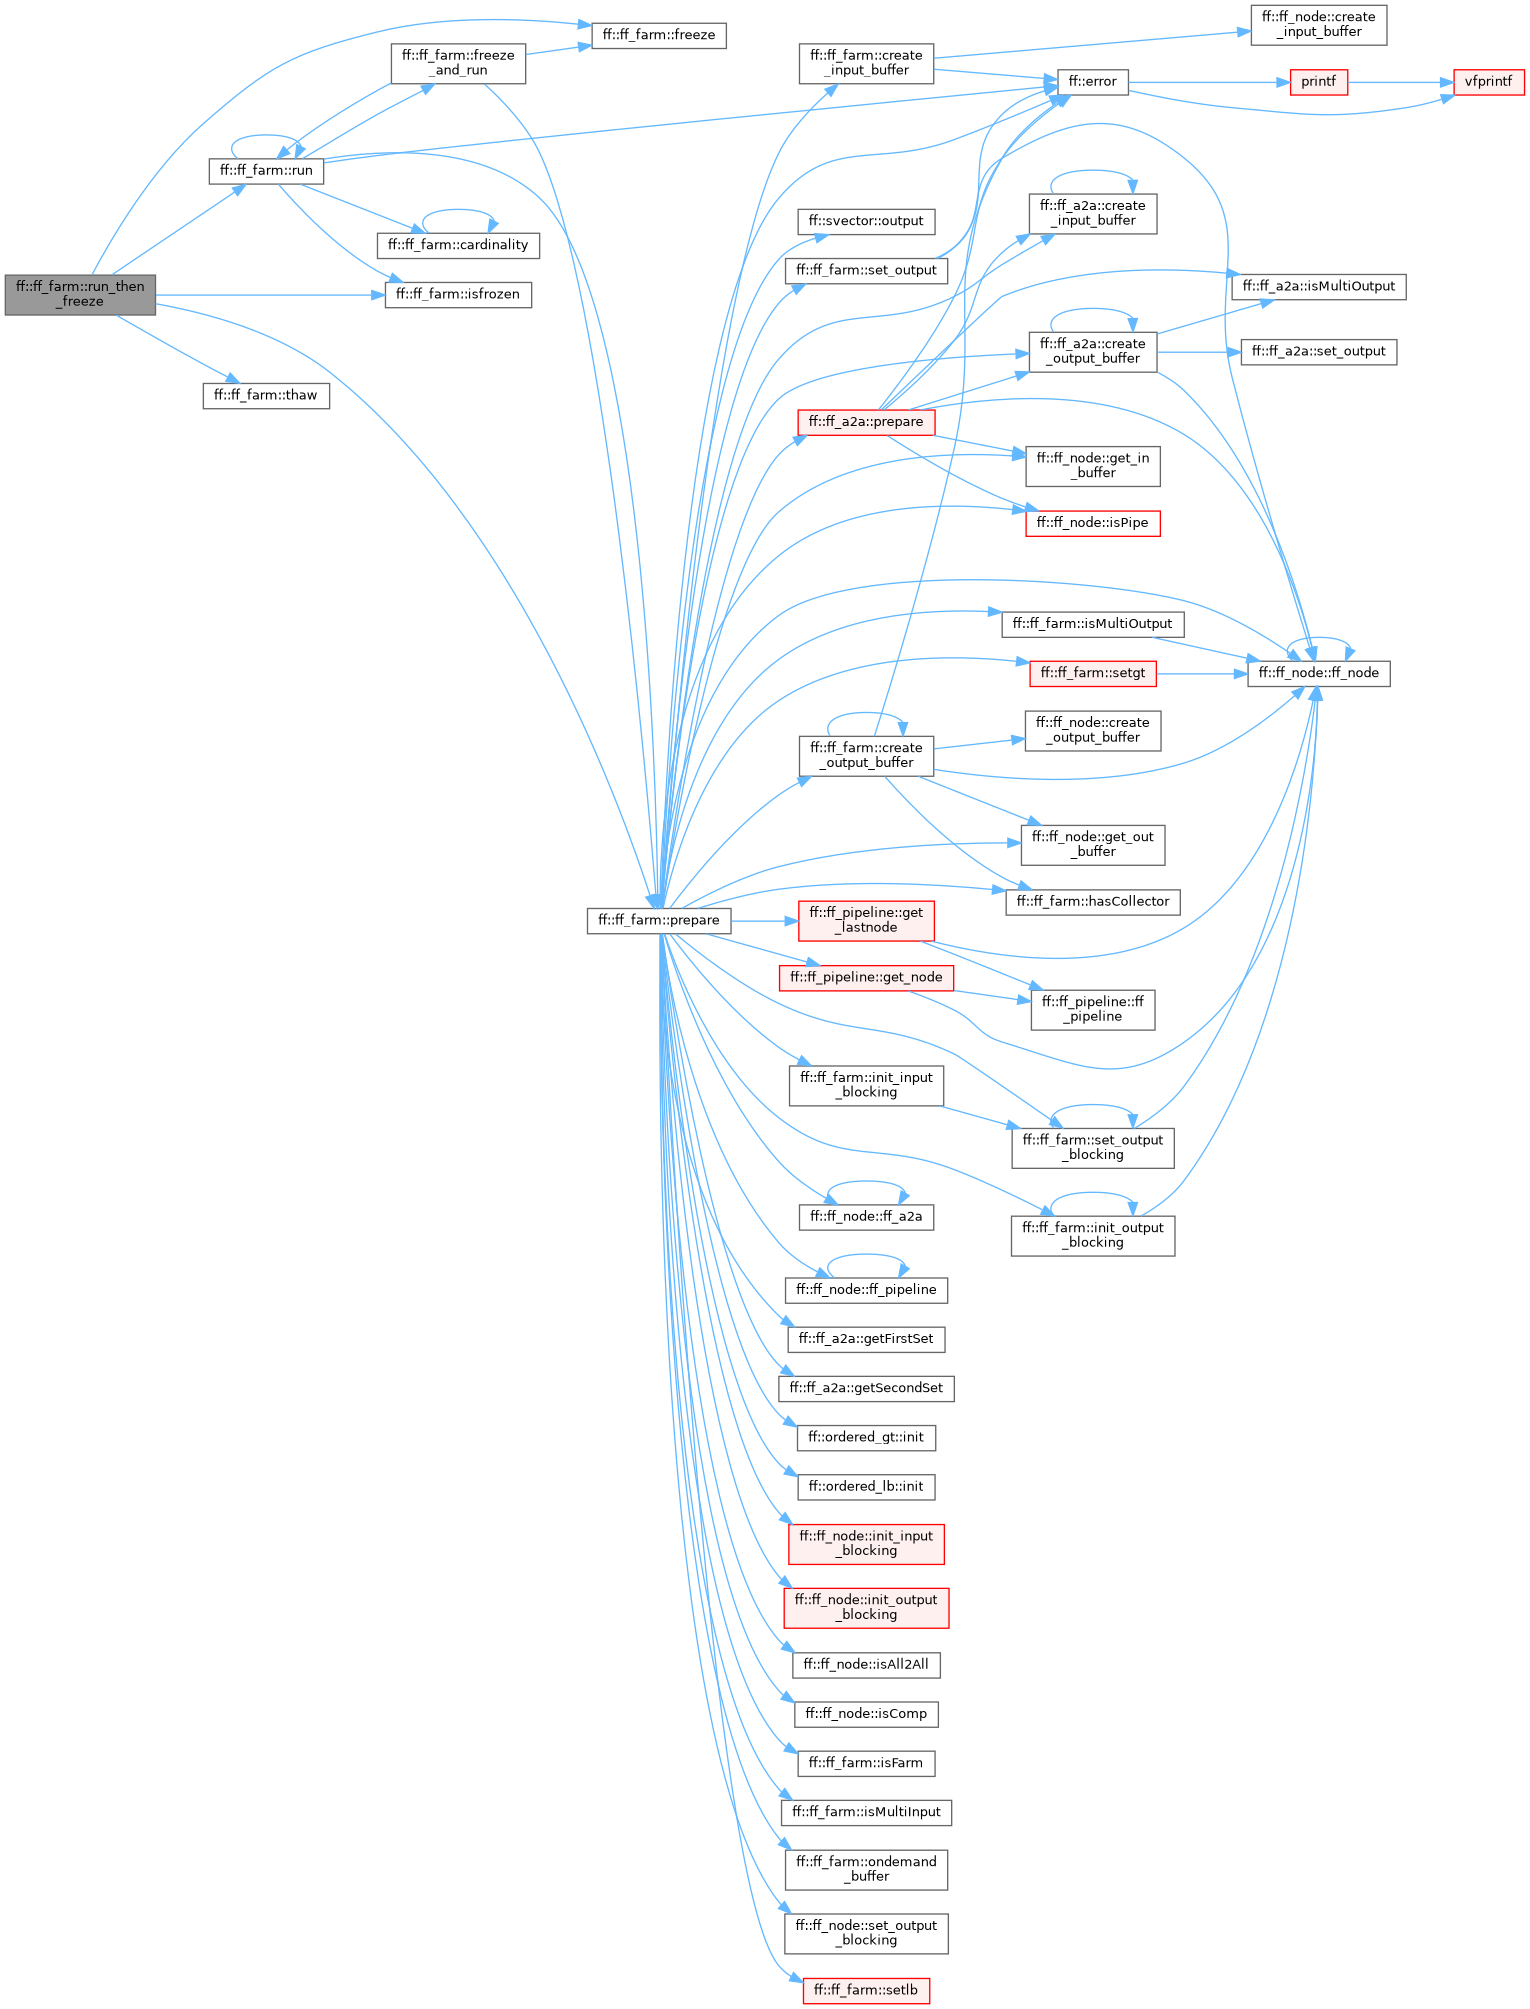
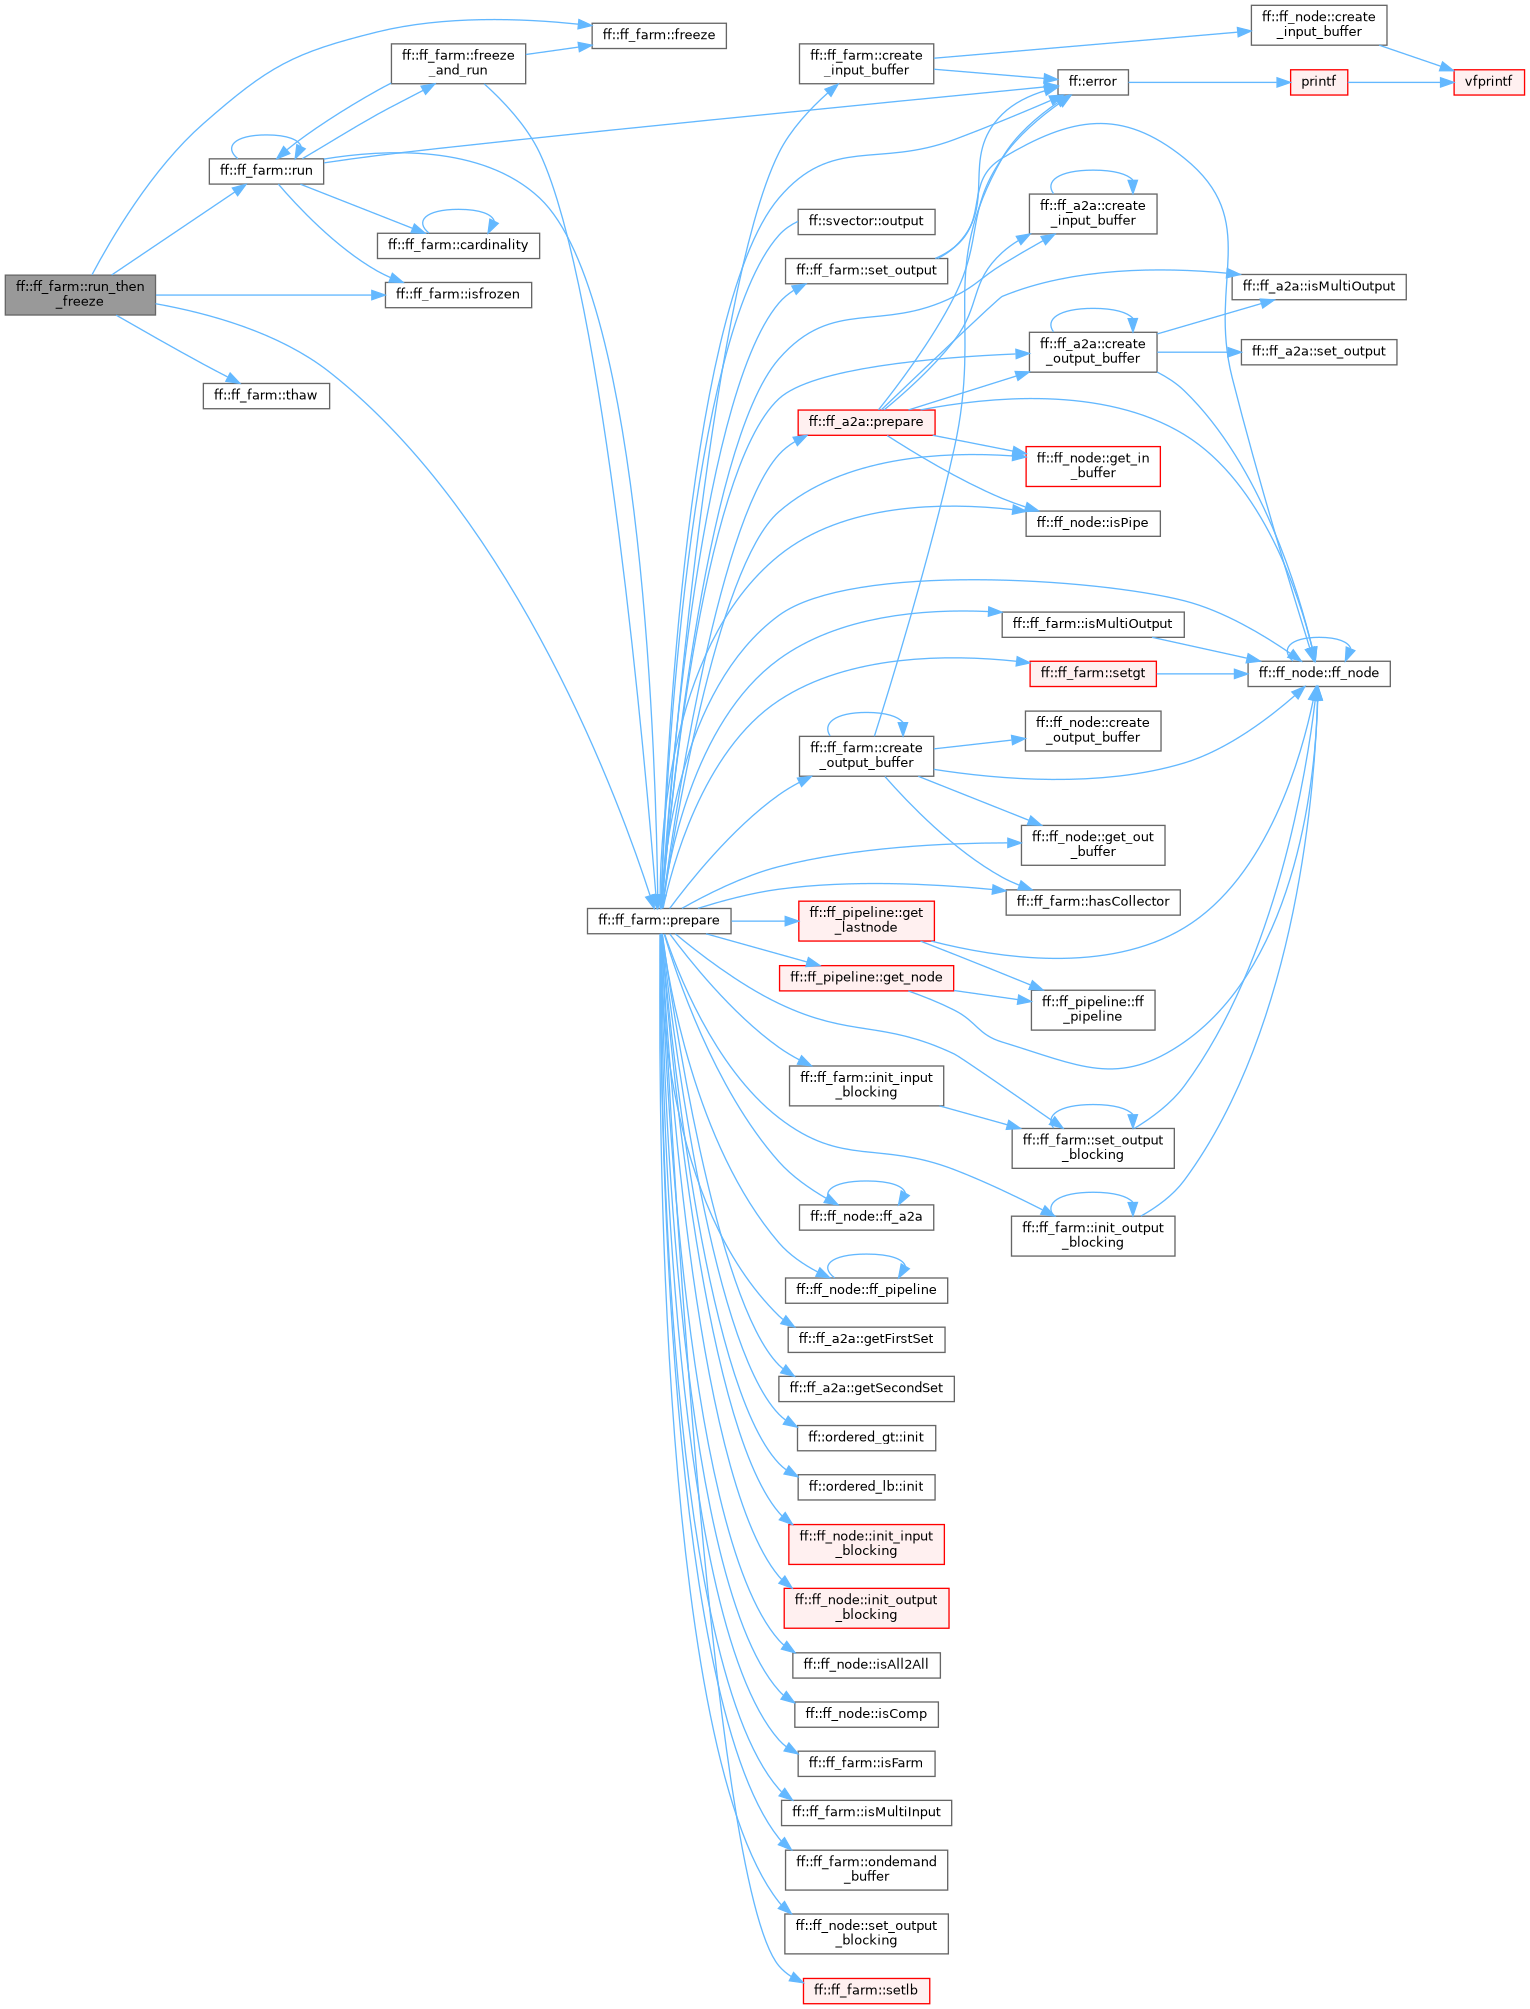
(1285, 113) -> (1410, 56)
(1093, 467) -> (1093, 467)
(1093, 524) -> (1093, 524)
(692, 555) -> (690, 546)
